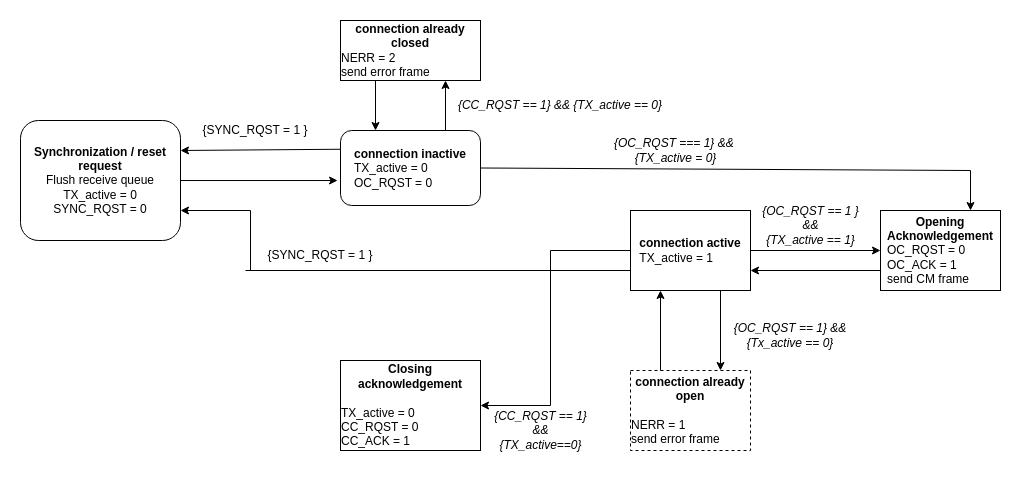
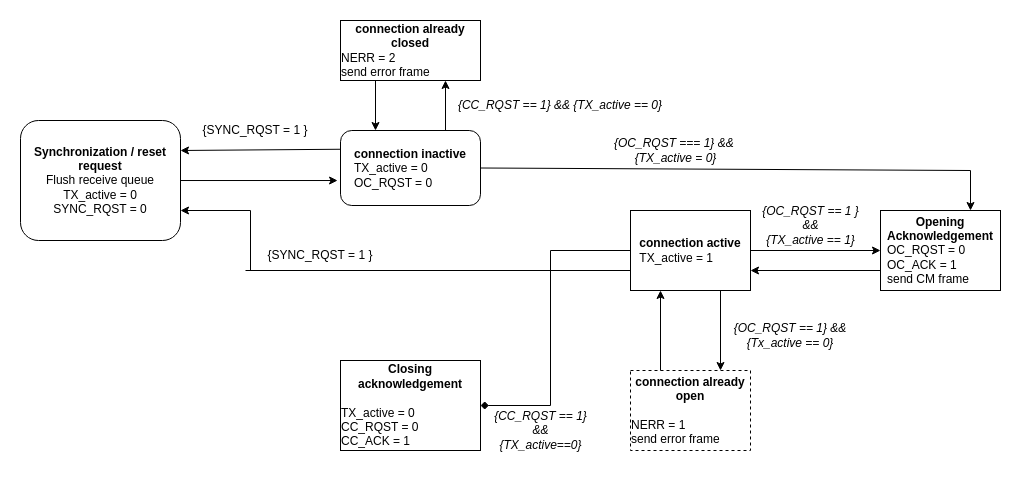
(489, 406) -> (489, 406)
